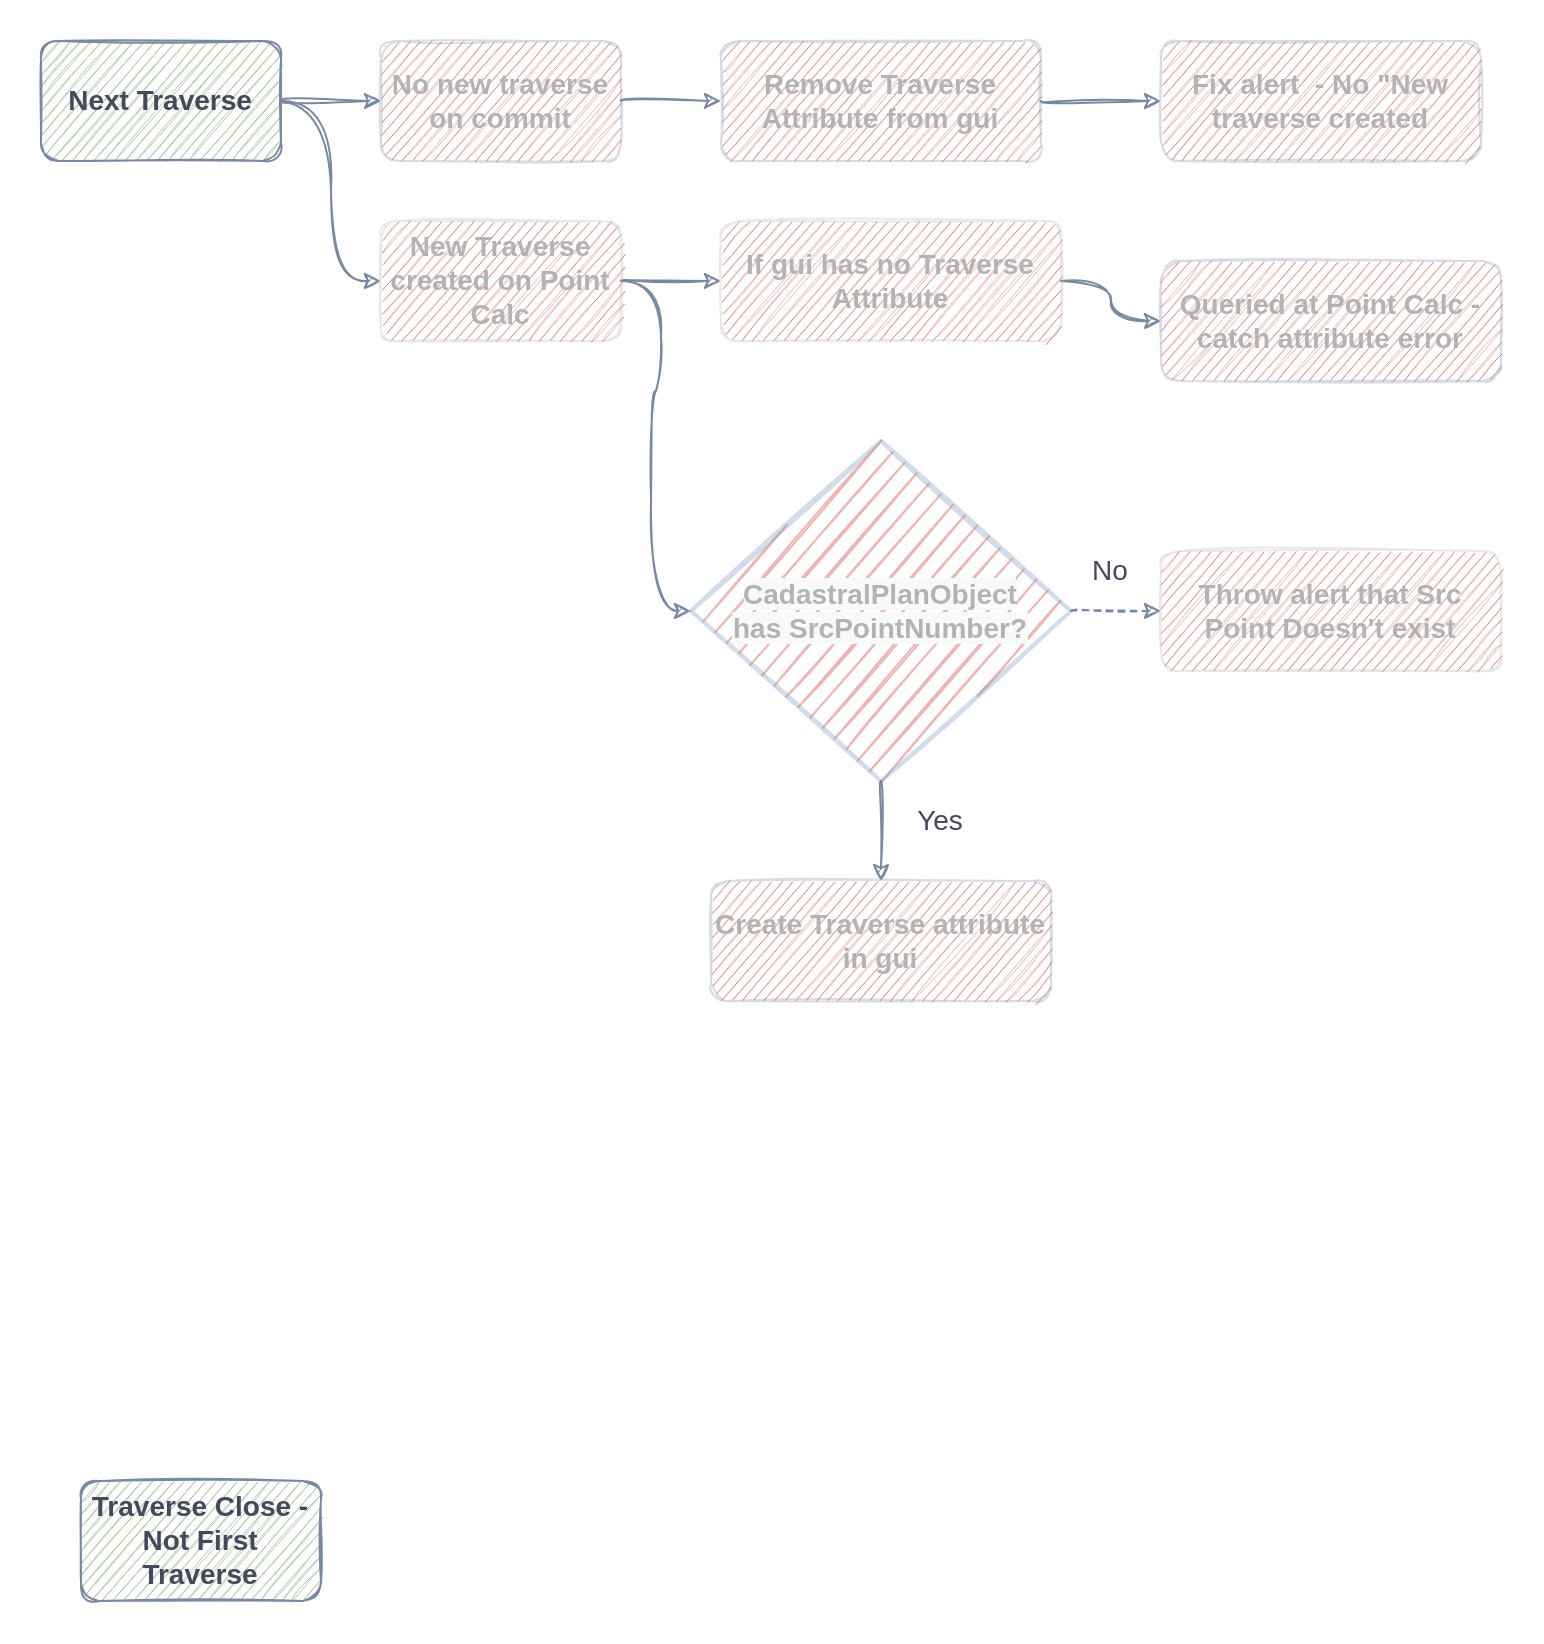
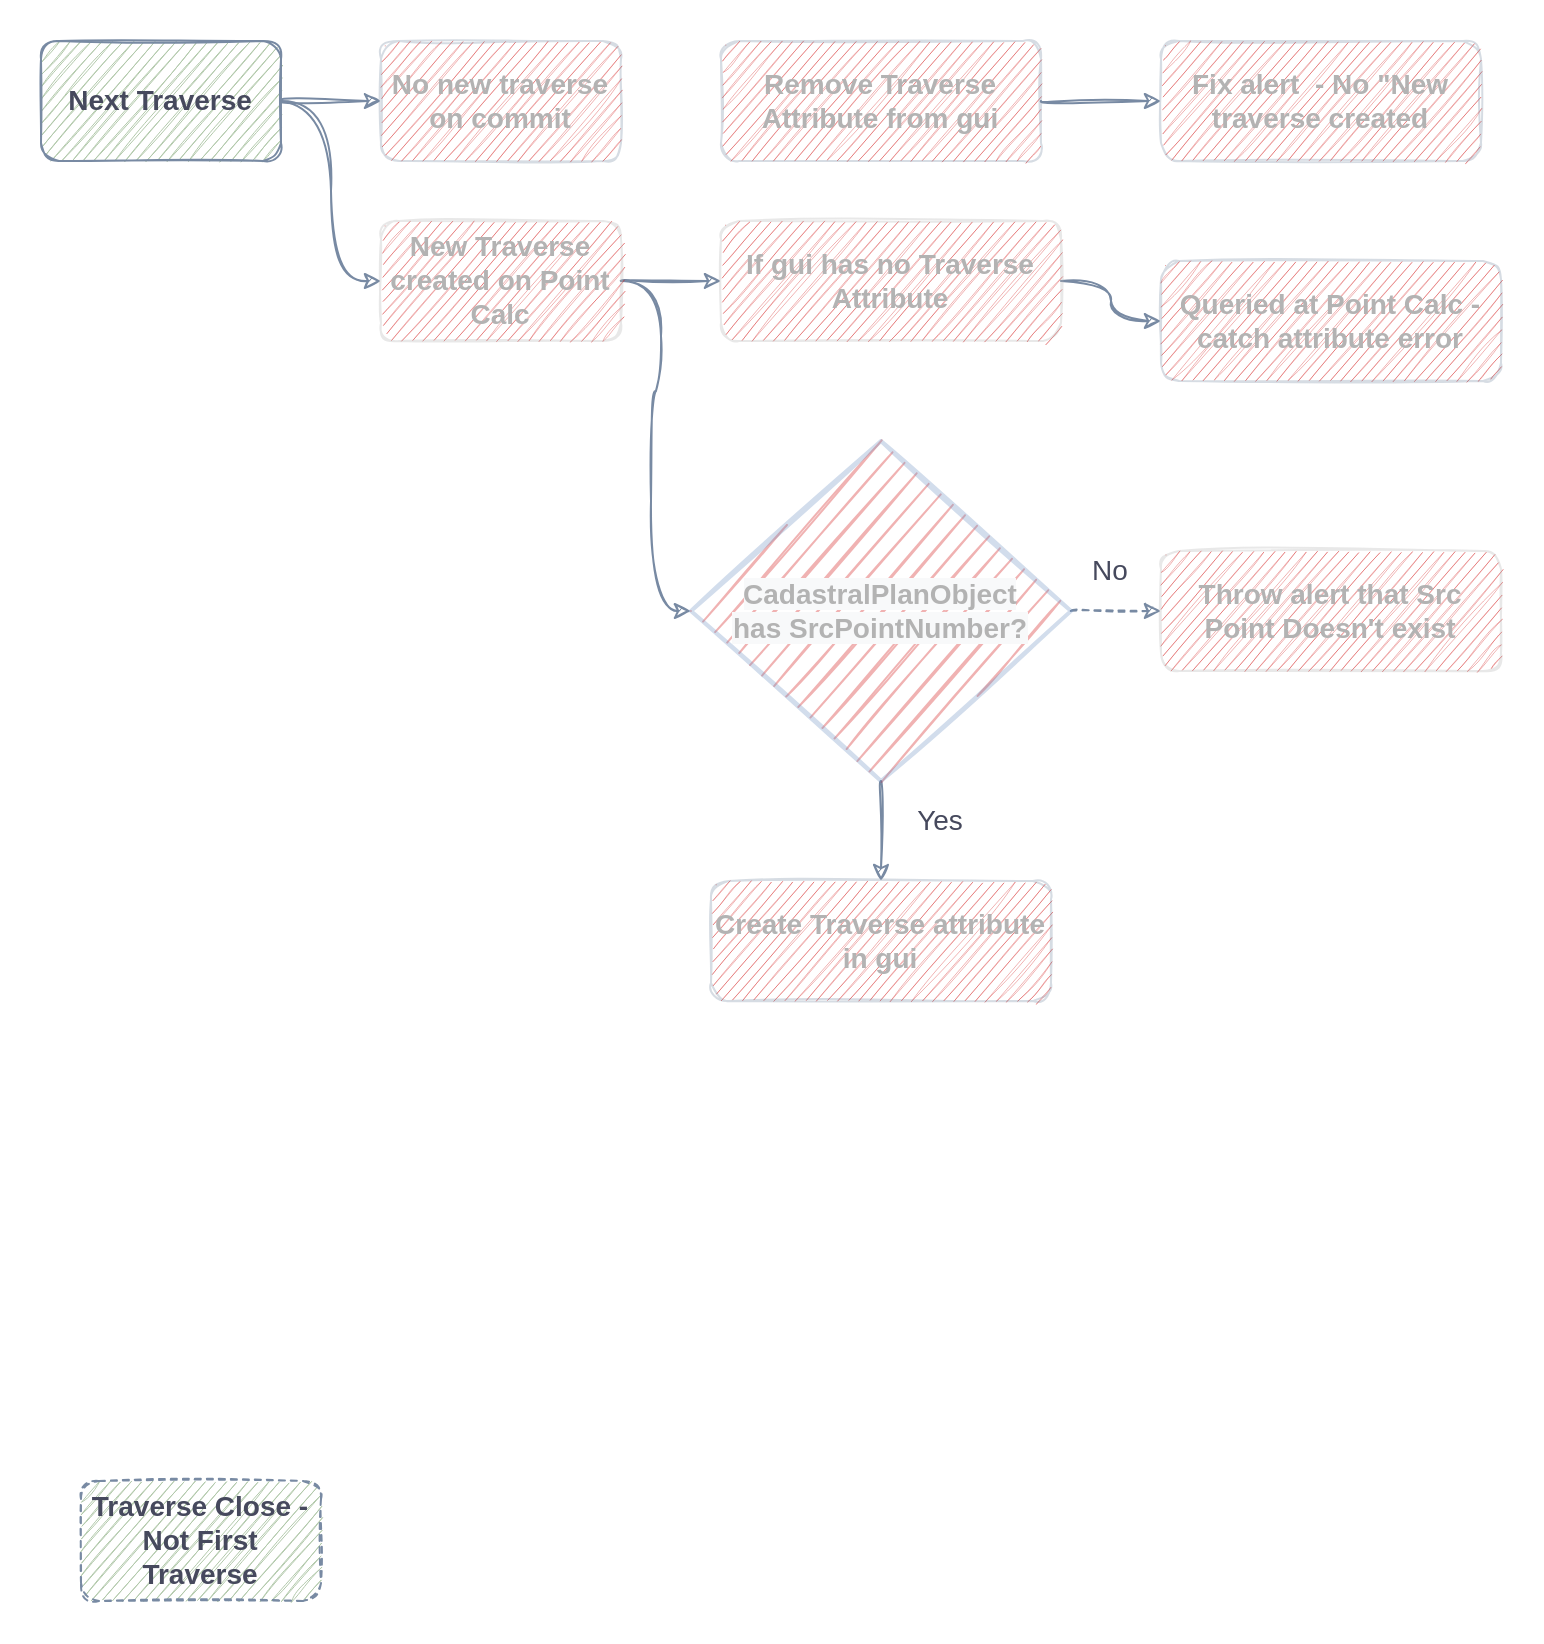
(665, 101) -> none
(201, 1541) -> (201, 1541)
